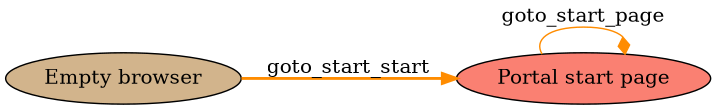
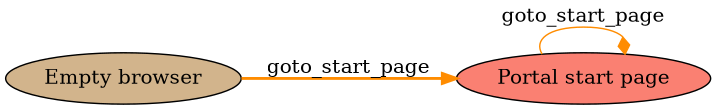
(349, 68) -> (349, 68)
